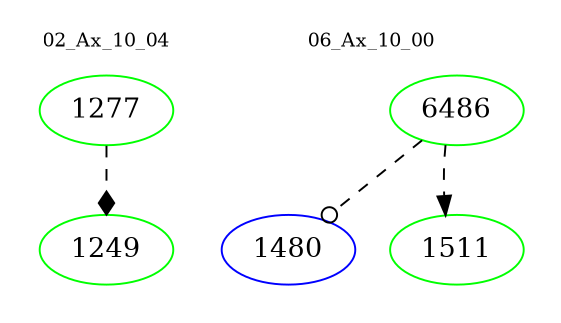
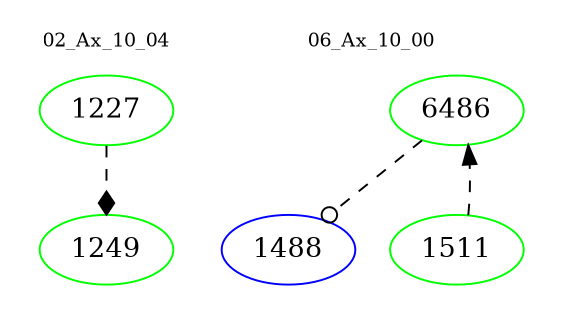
(106, 110) -> (106, 110)
(444, 170) -> (470, 190)
(288, 250) -> (288, 250)
